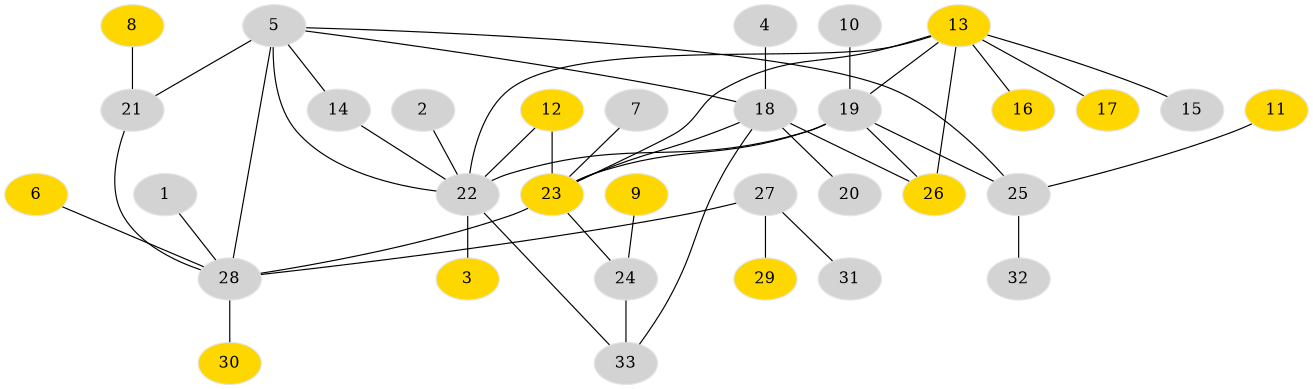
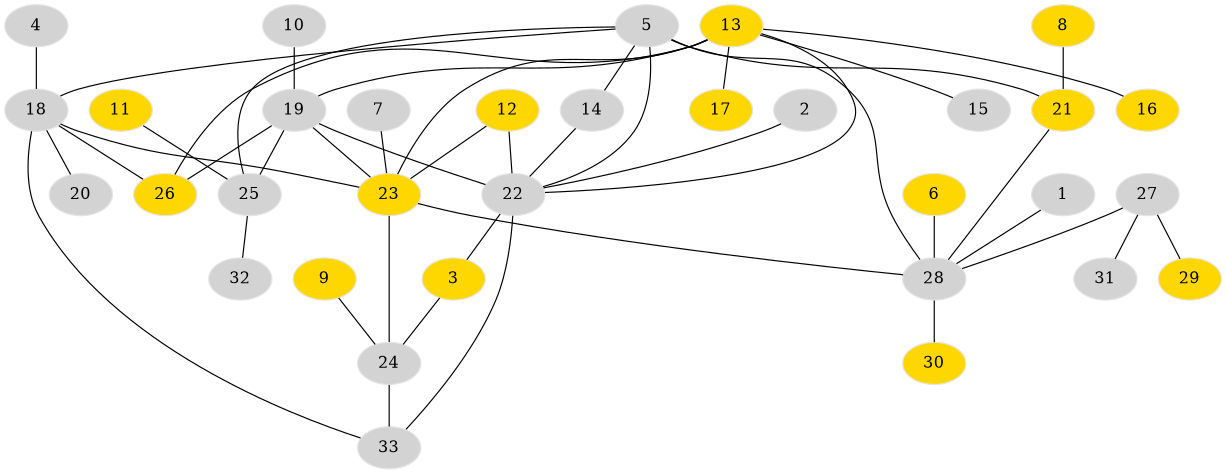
(132, 110) -> (1063, 110)
none -> (421, 321)
